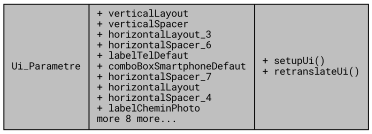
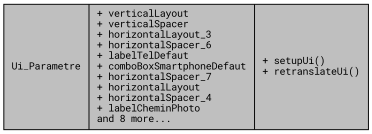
(137, 119) -> (134, 119)
